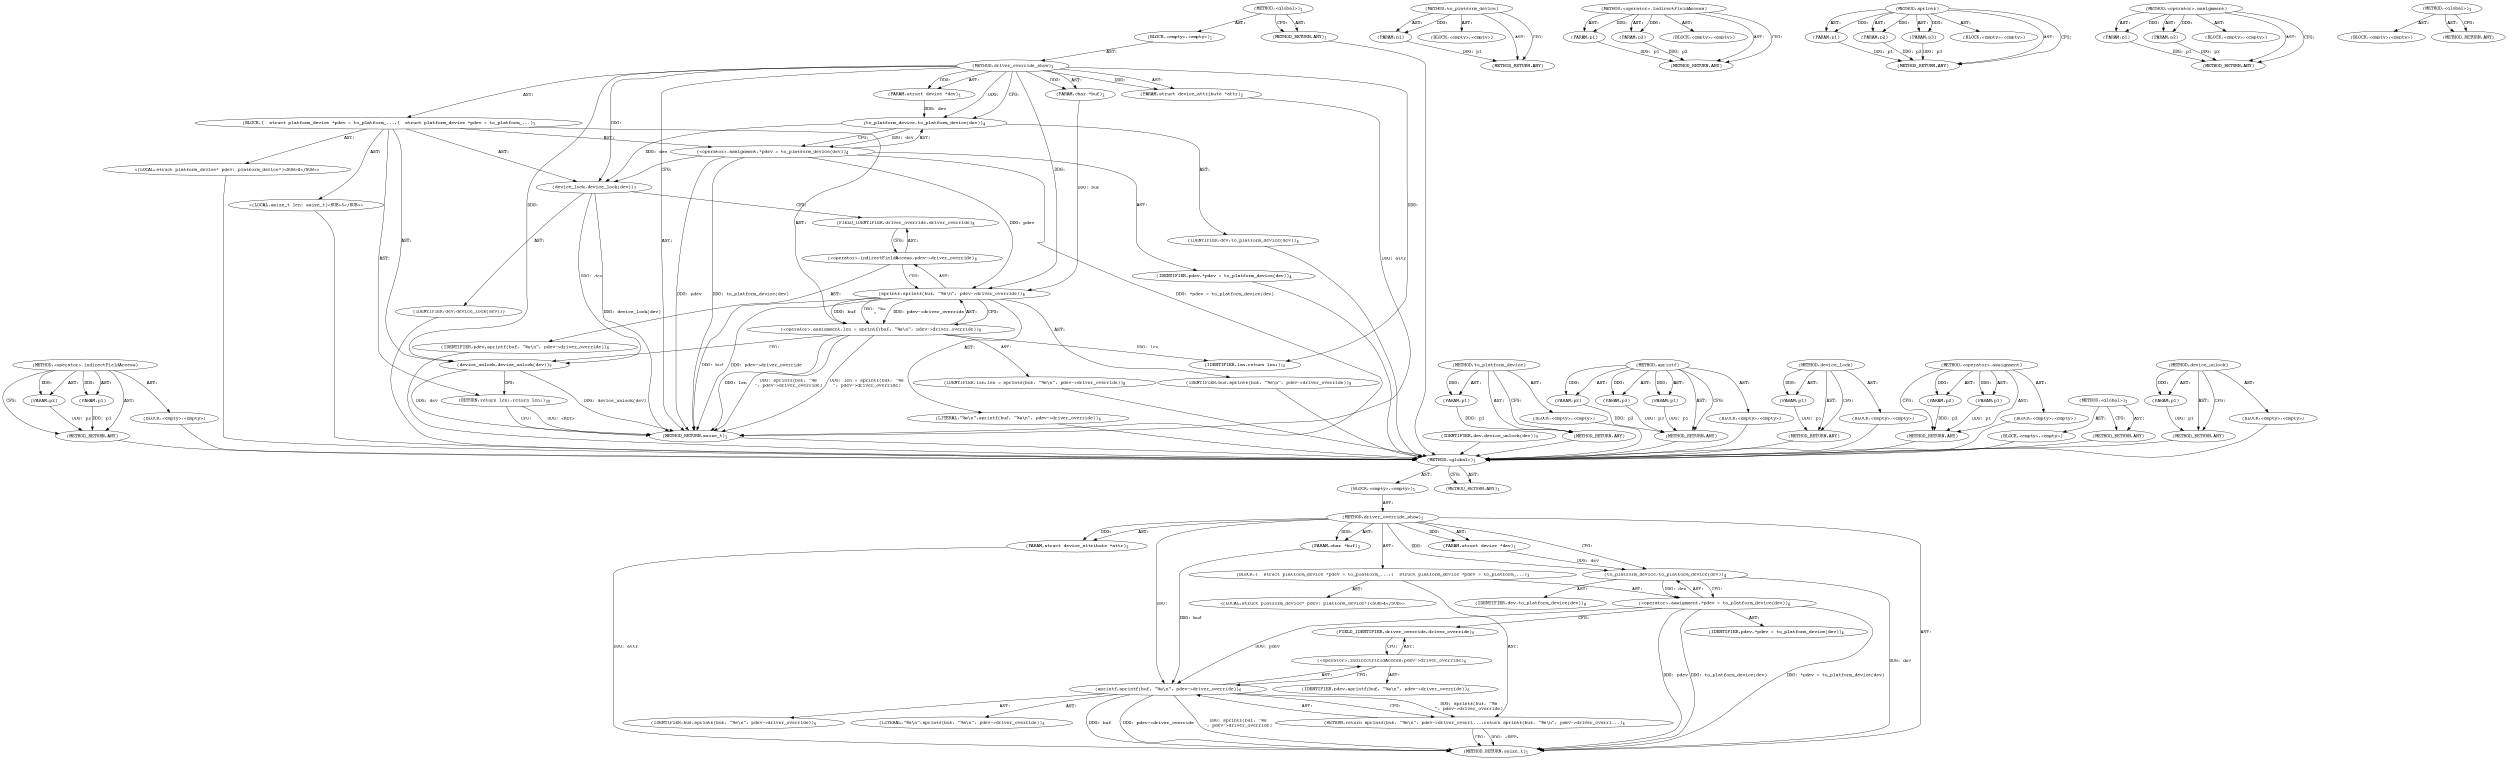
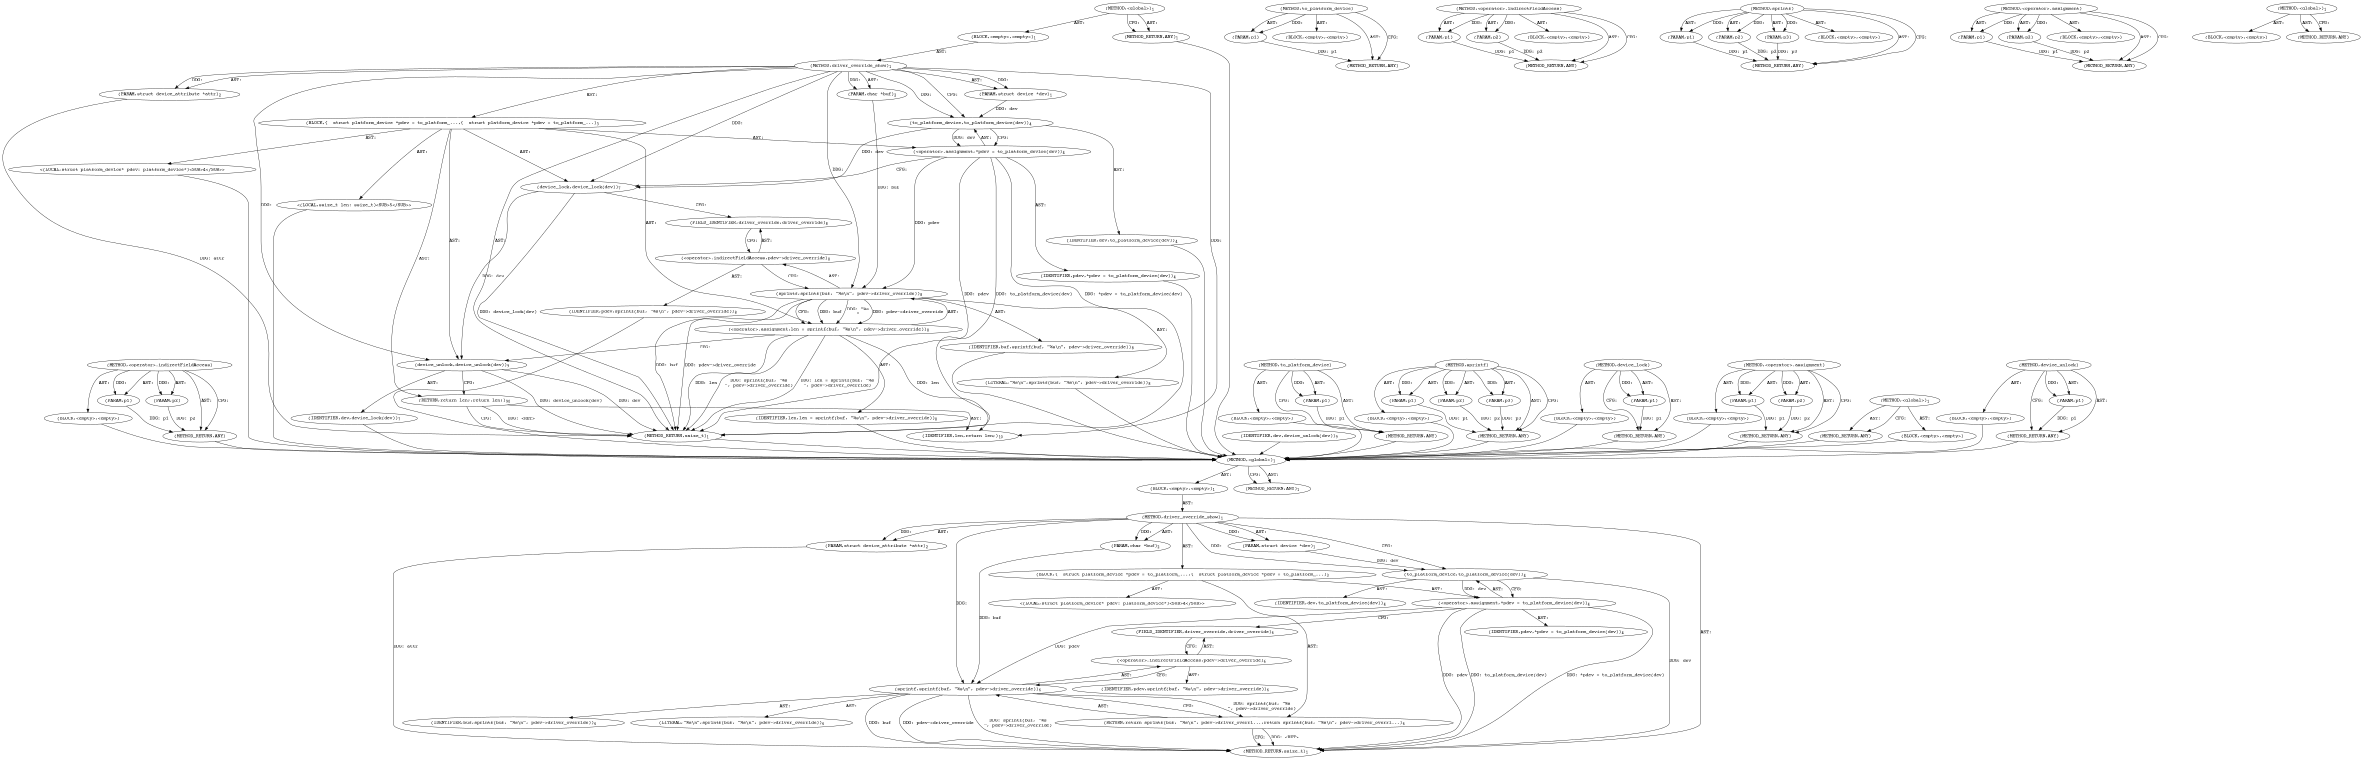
(523, 245) -> (403, 387)
none -> (734, 408)
